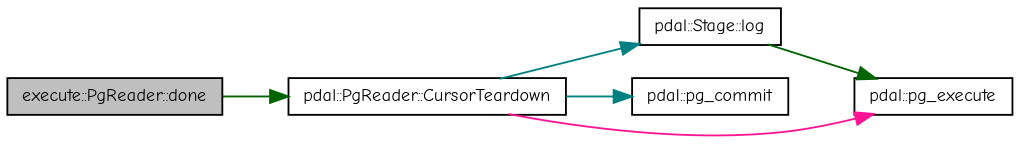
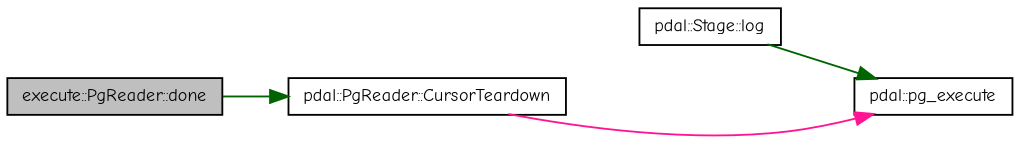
(560, 64) -> none
(710, 96) -> none
